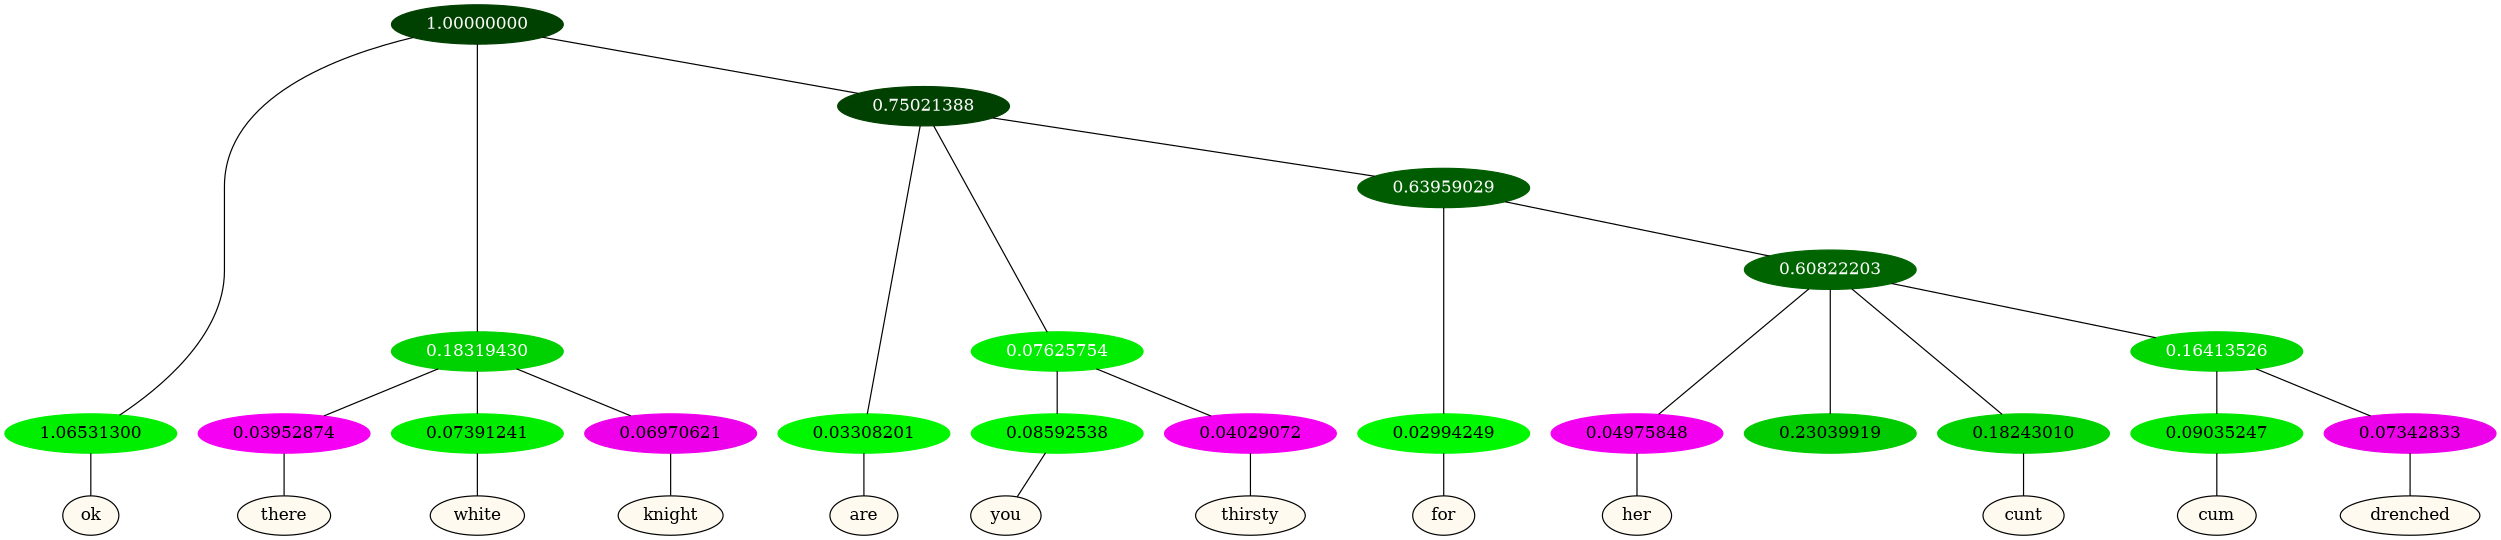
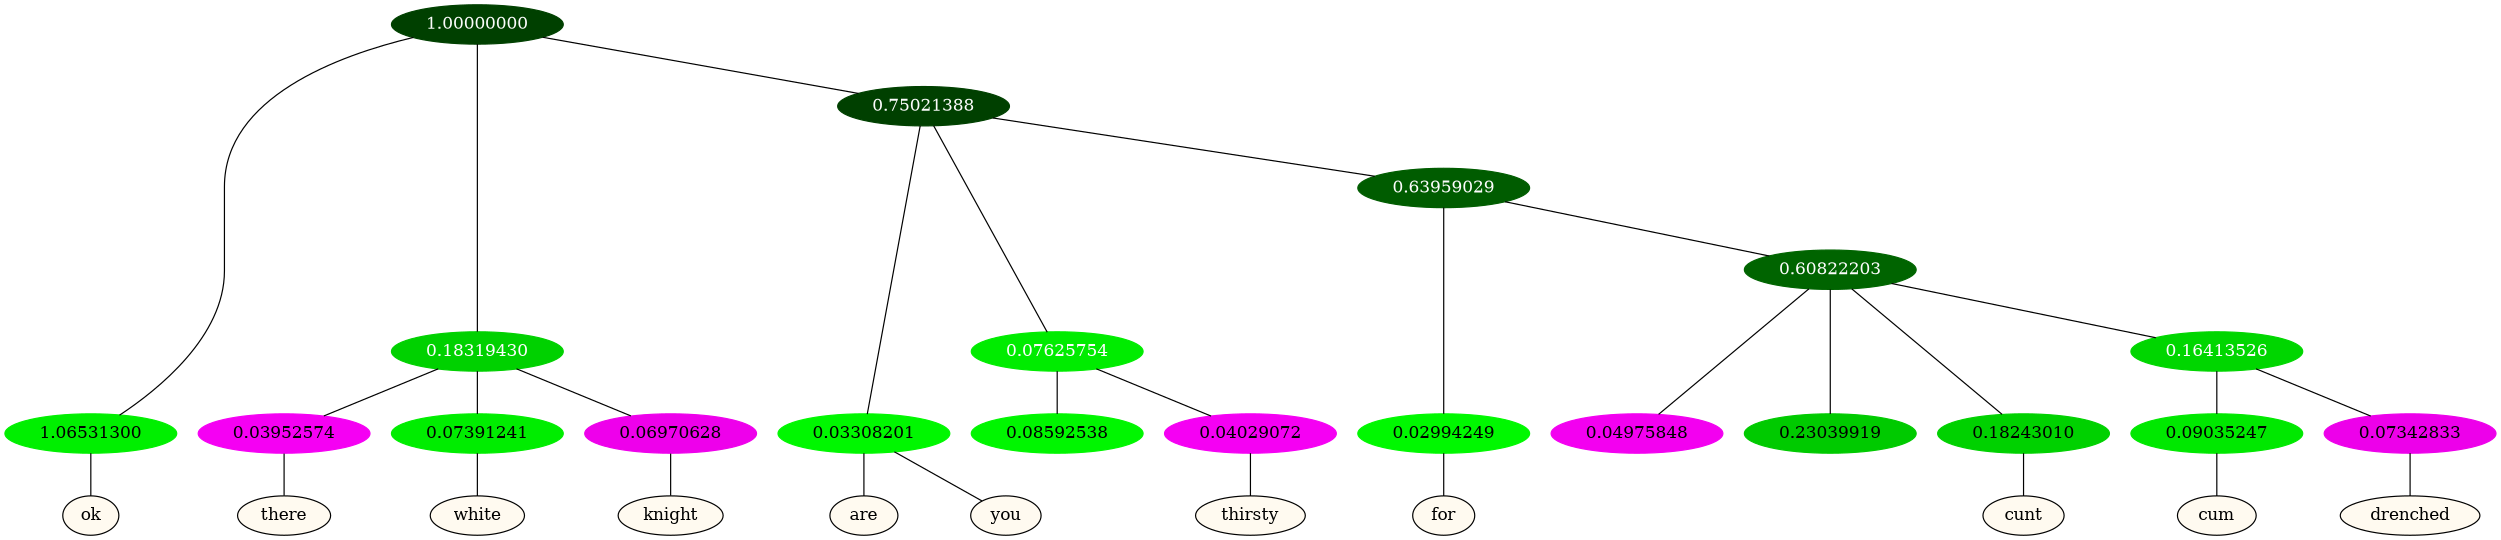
(284, 434) -> (284, 434)
(671, 434) -> (671, 434)
(1031, 475) -> (938, 476)
(1637, 516) -> none
